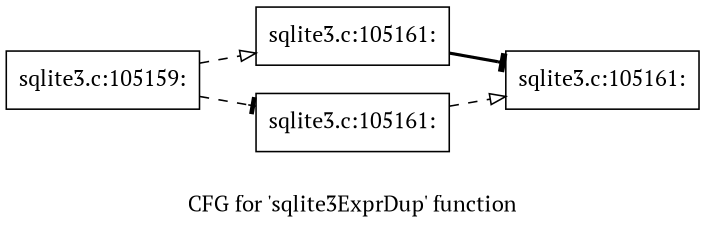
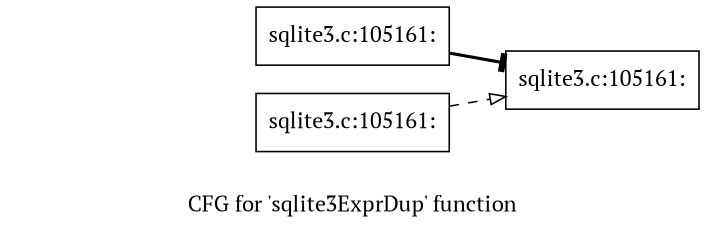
(103, 80) -> none
